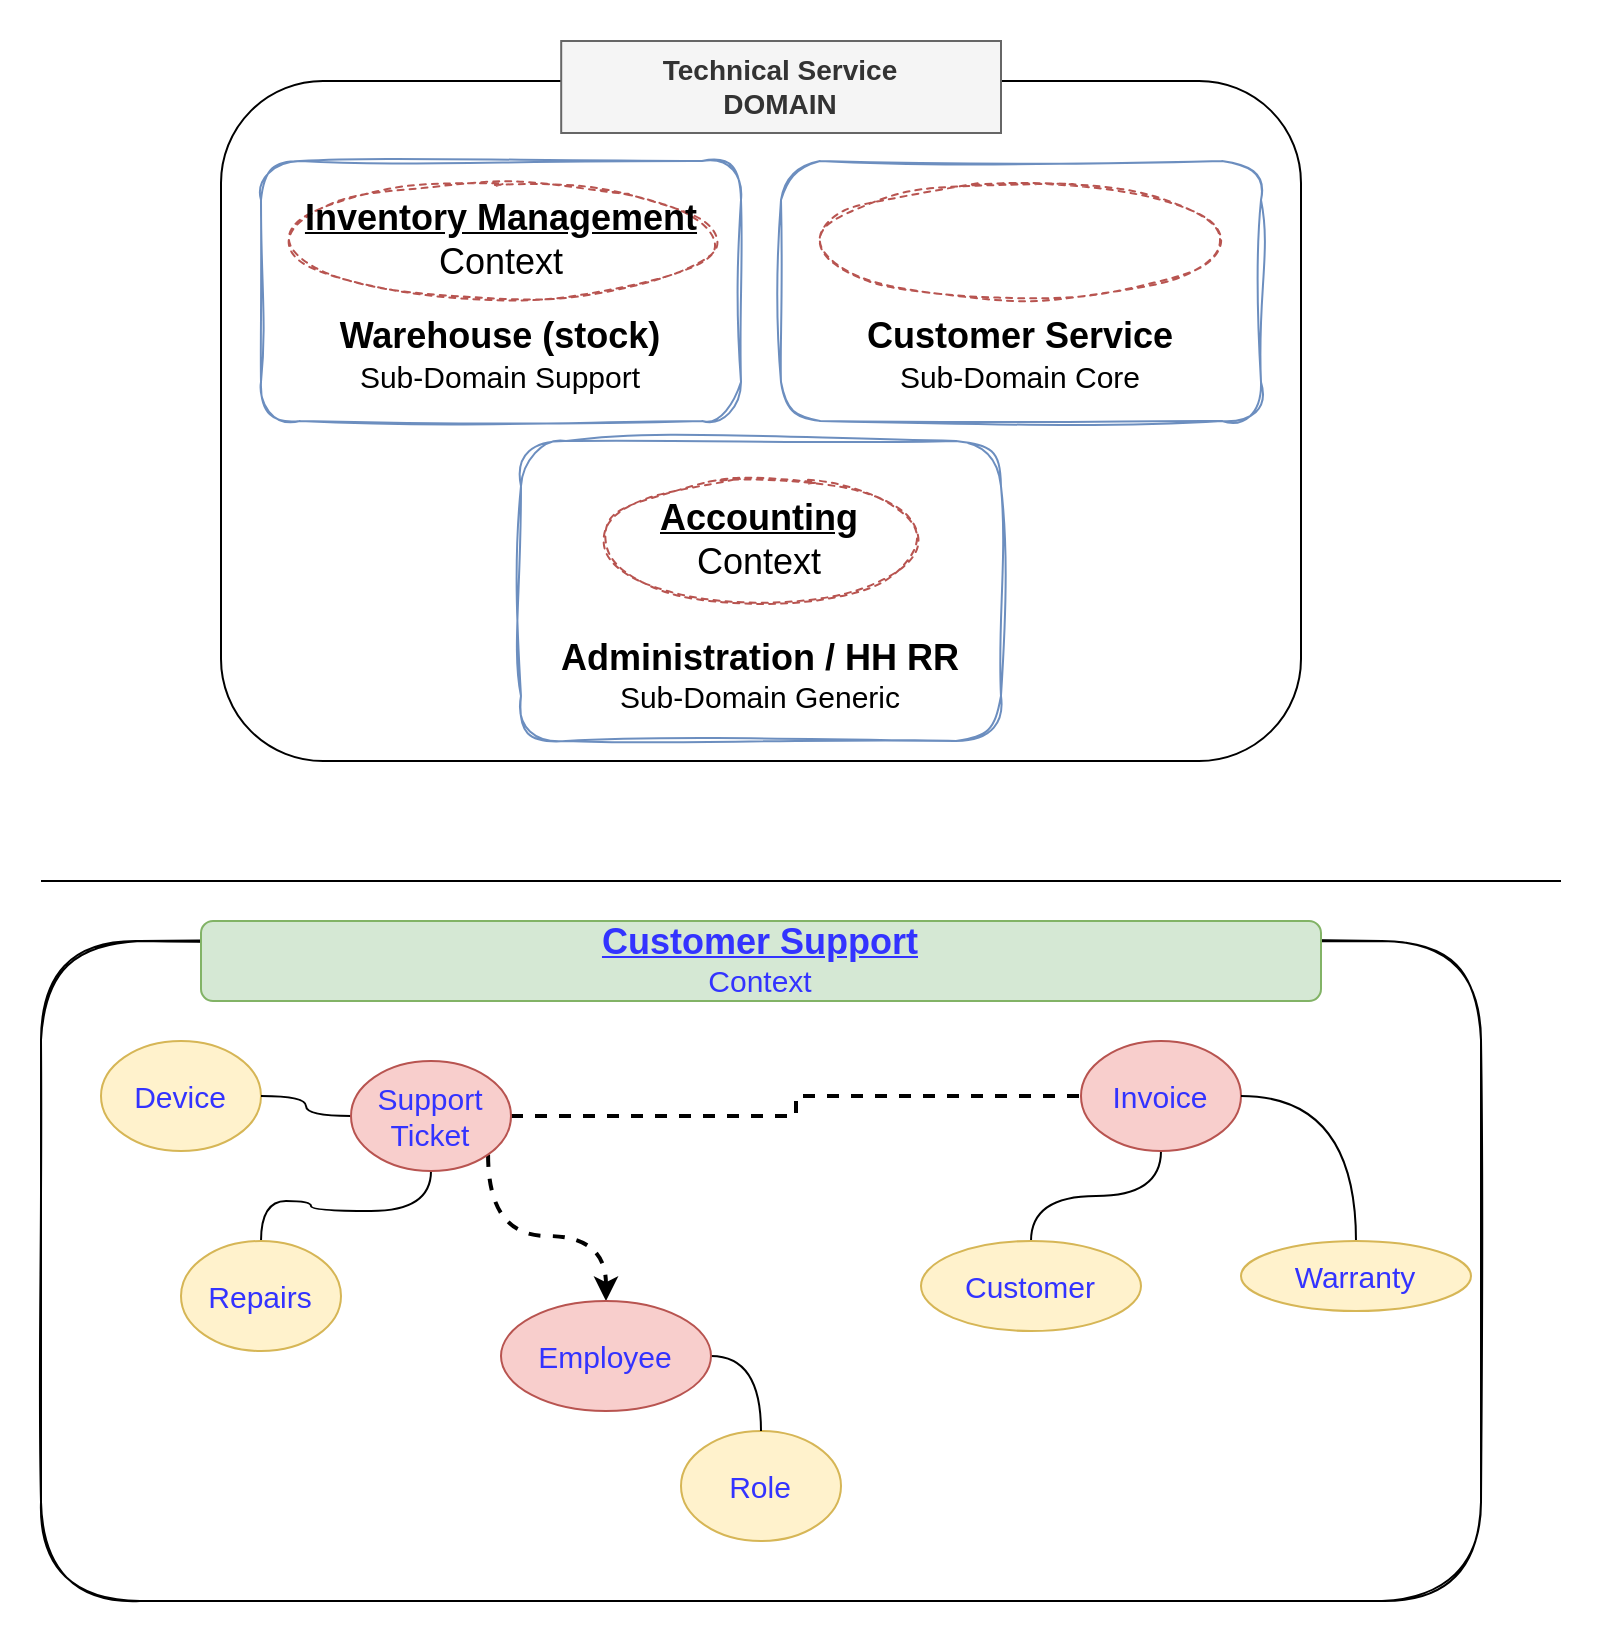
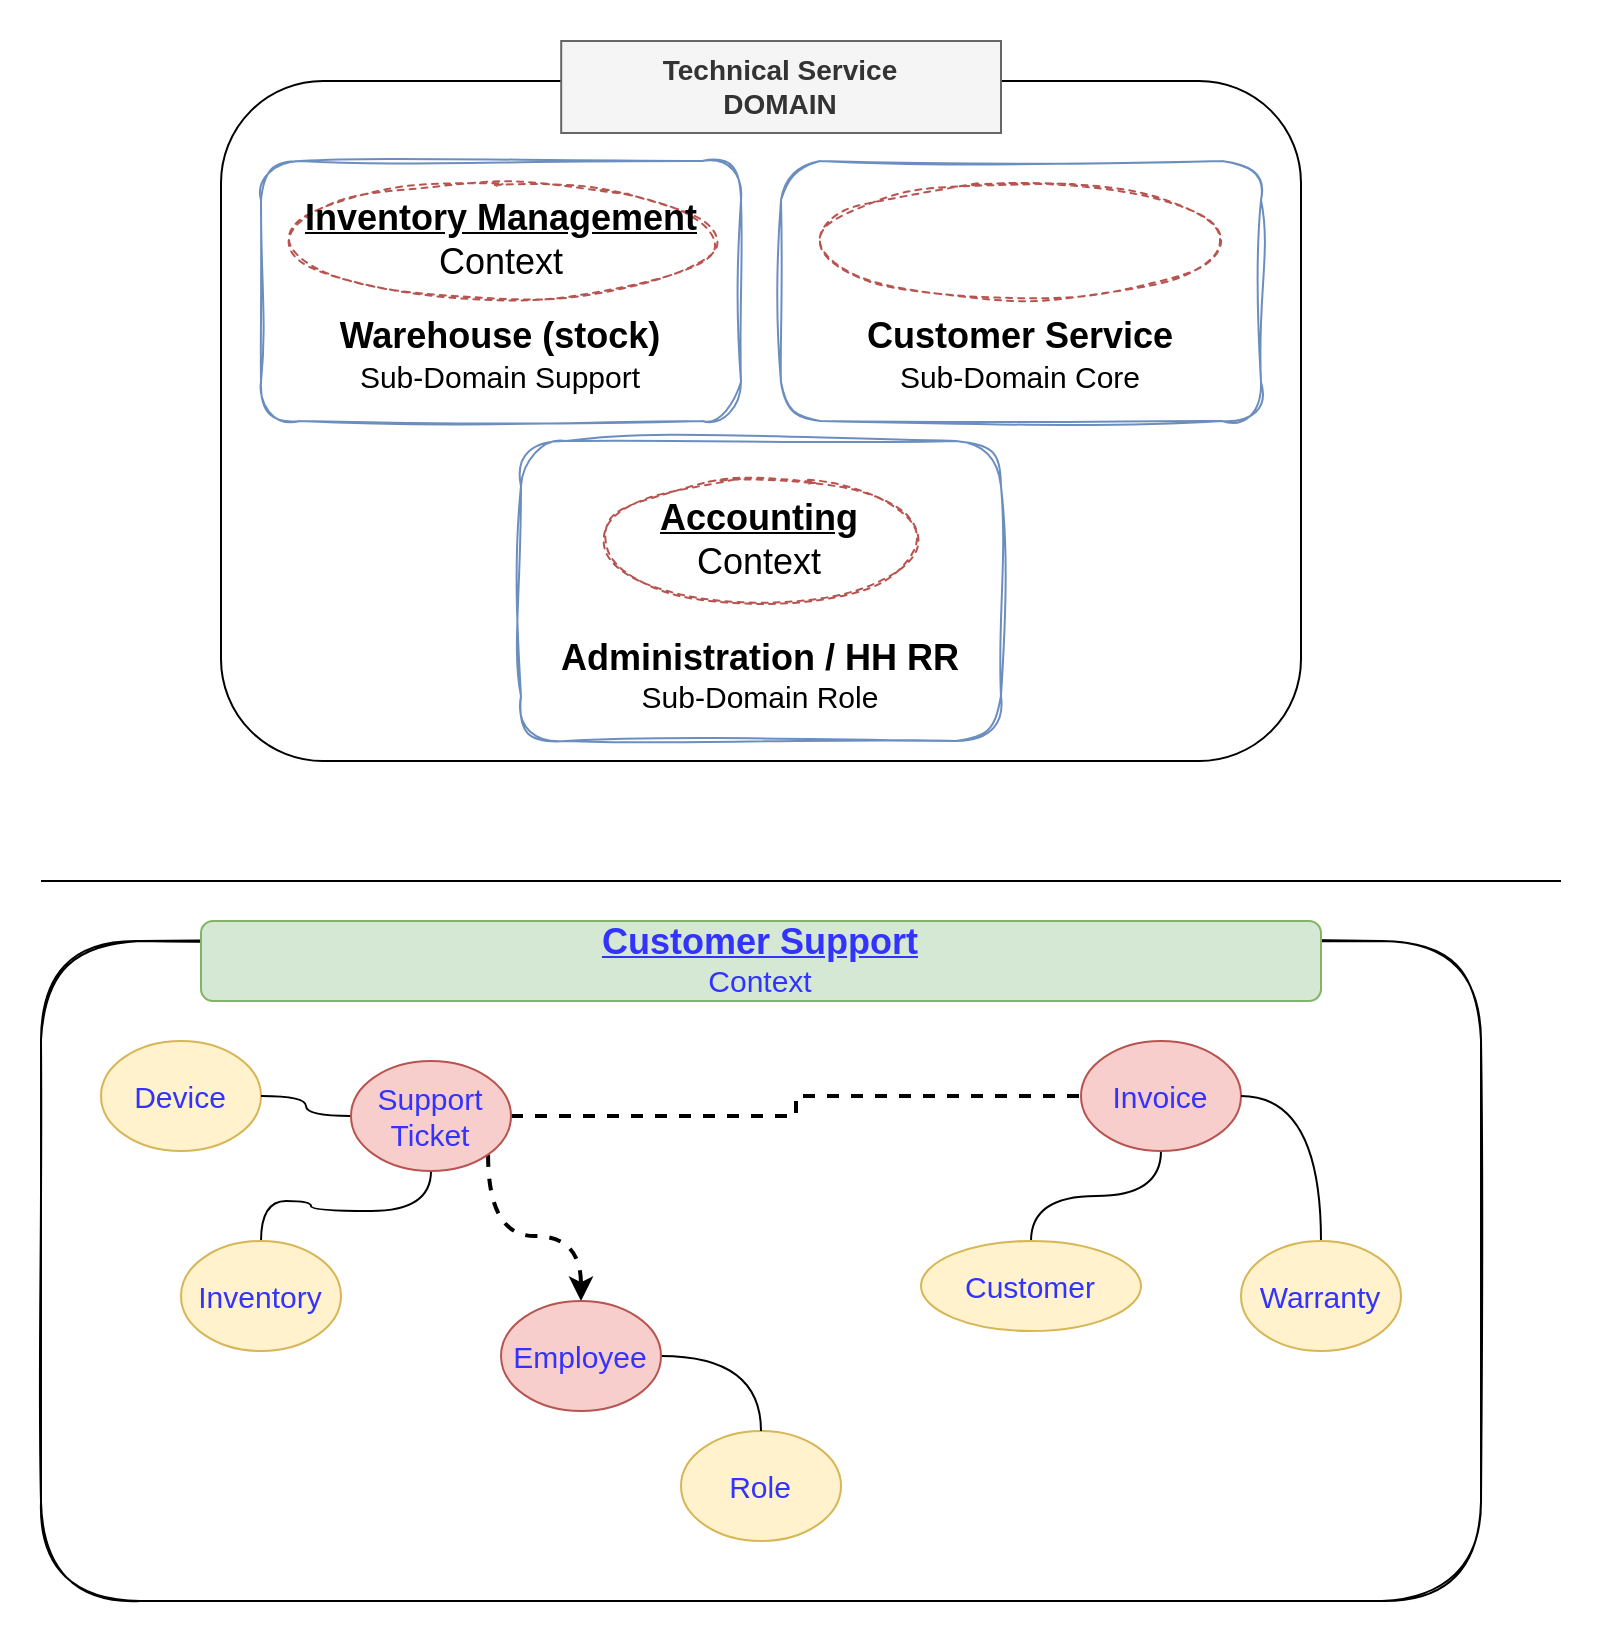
(761, 591) -> (761, 591)
(1356, 1276) -> (1321, 1296)
(261, 1297) -> (261, 1297)
(606, 1356) -> (581, 1356)
